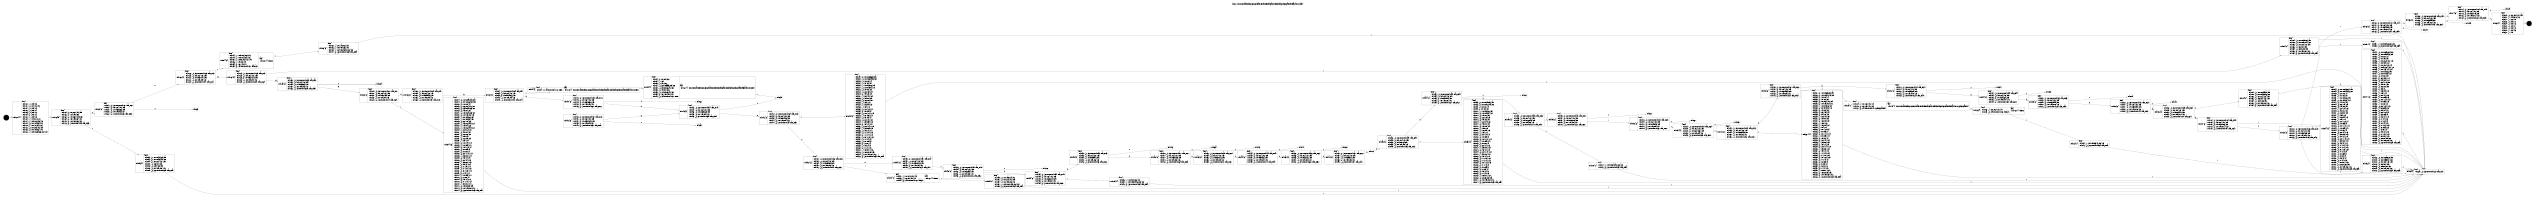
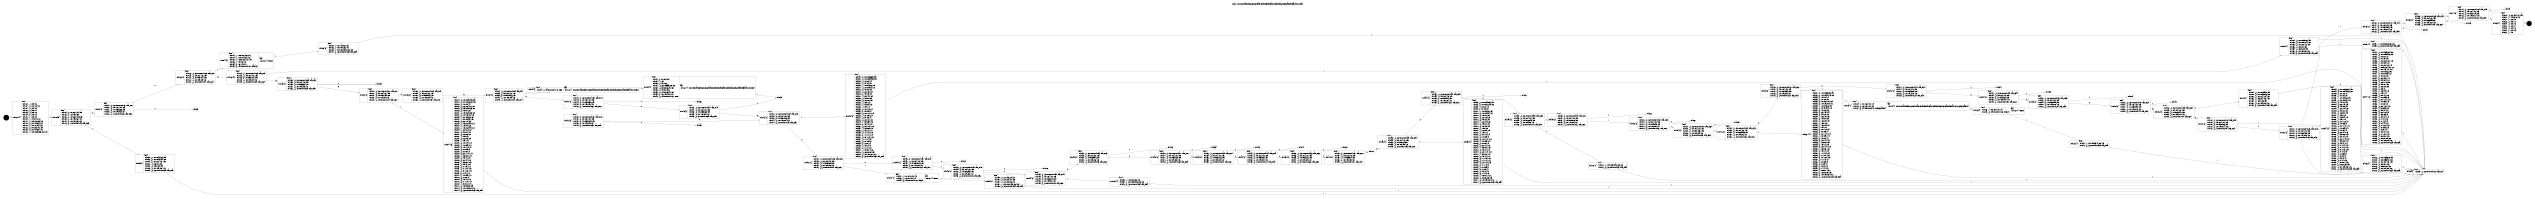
(641, 116) -> (681, 121)
none -> (963, 162)
